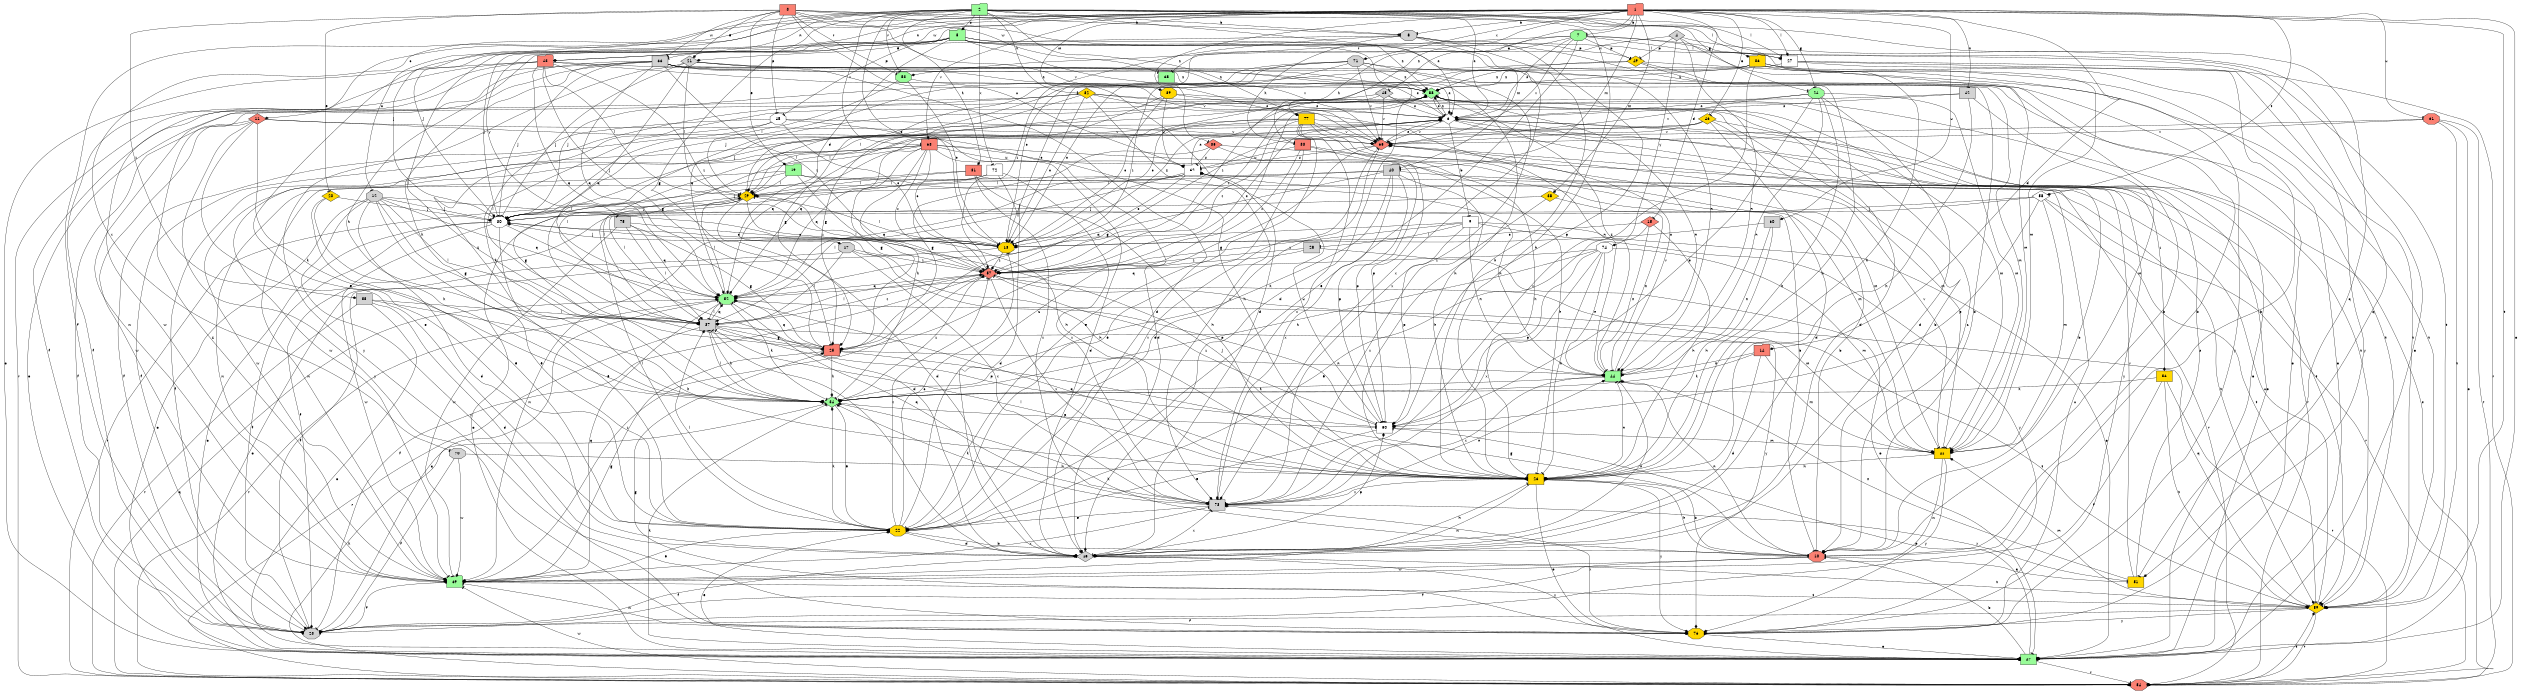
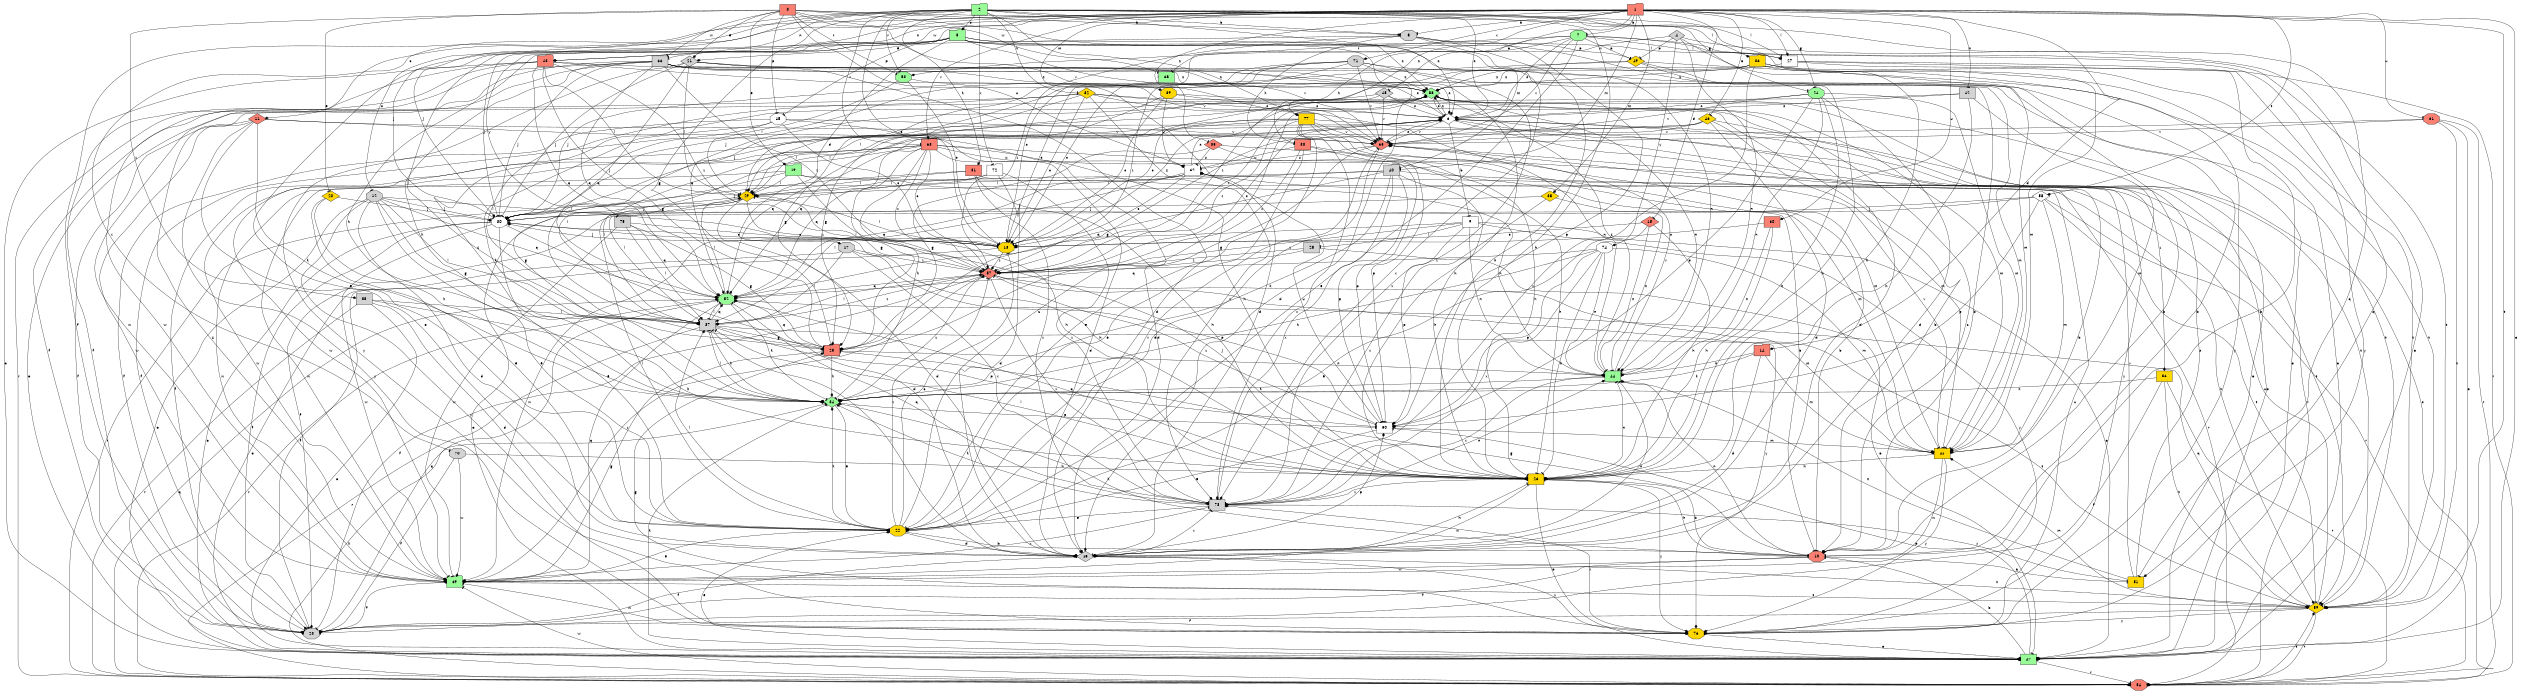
(1772, 222) -> (1772, 222)
